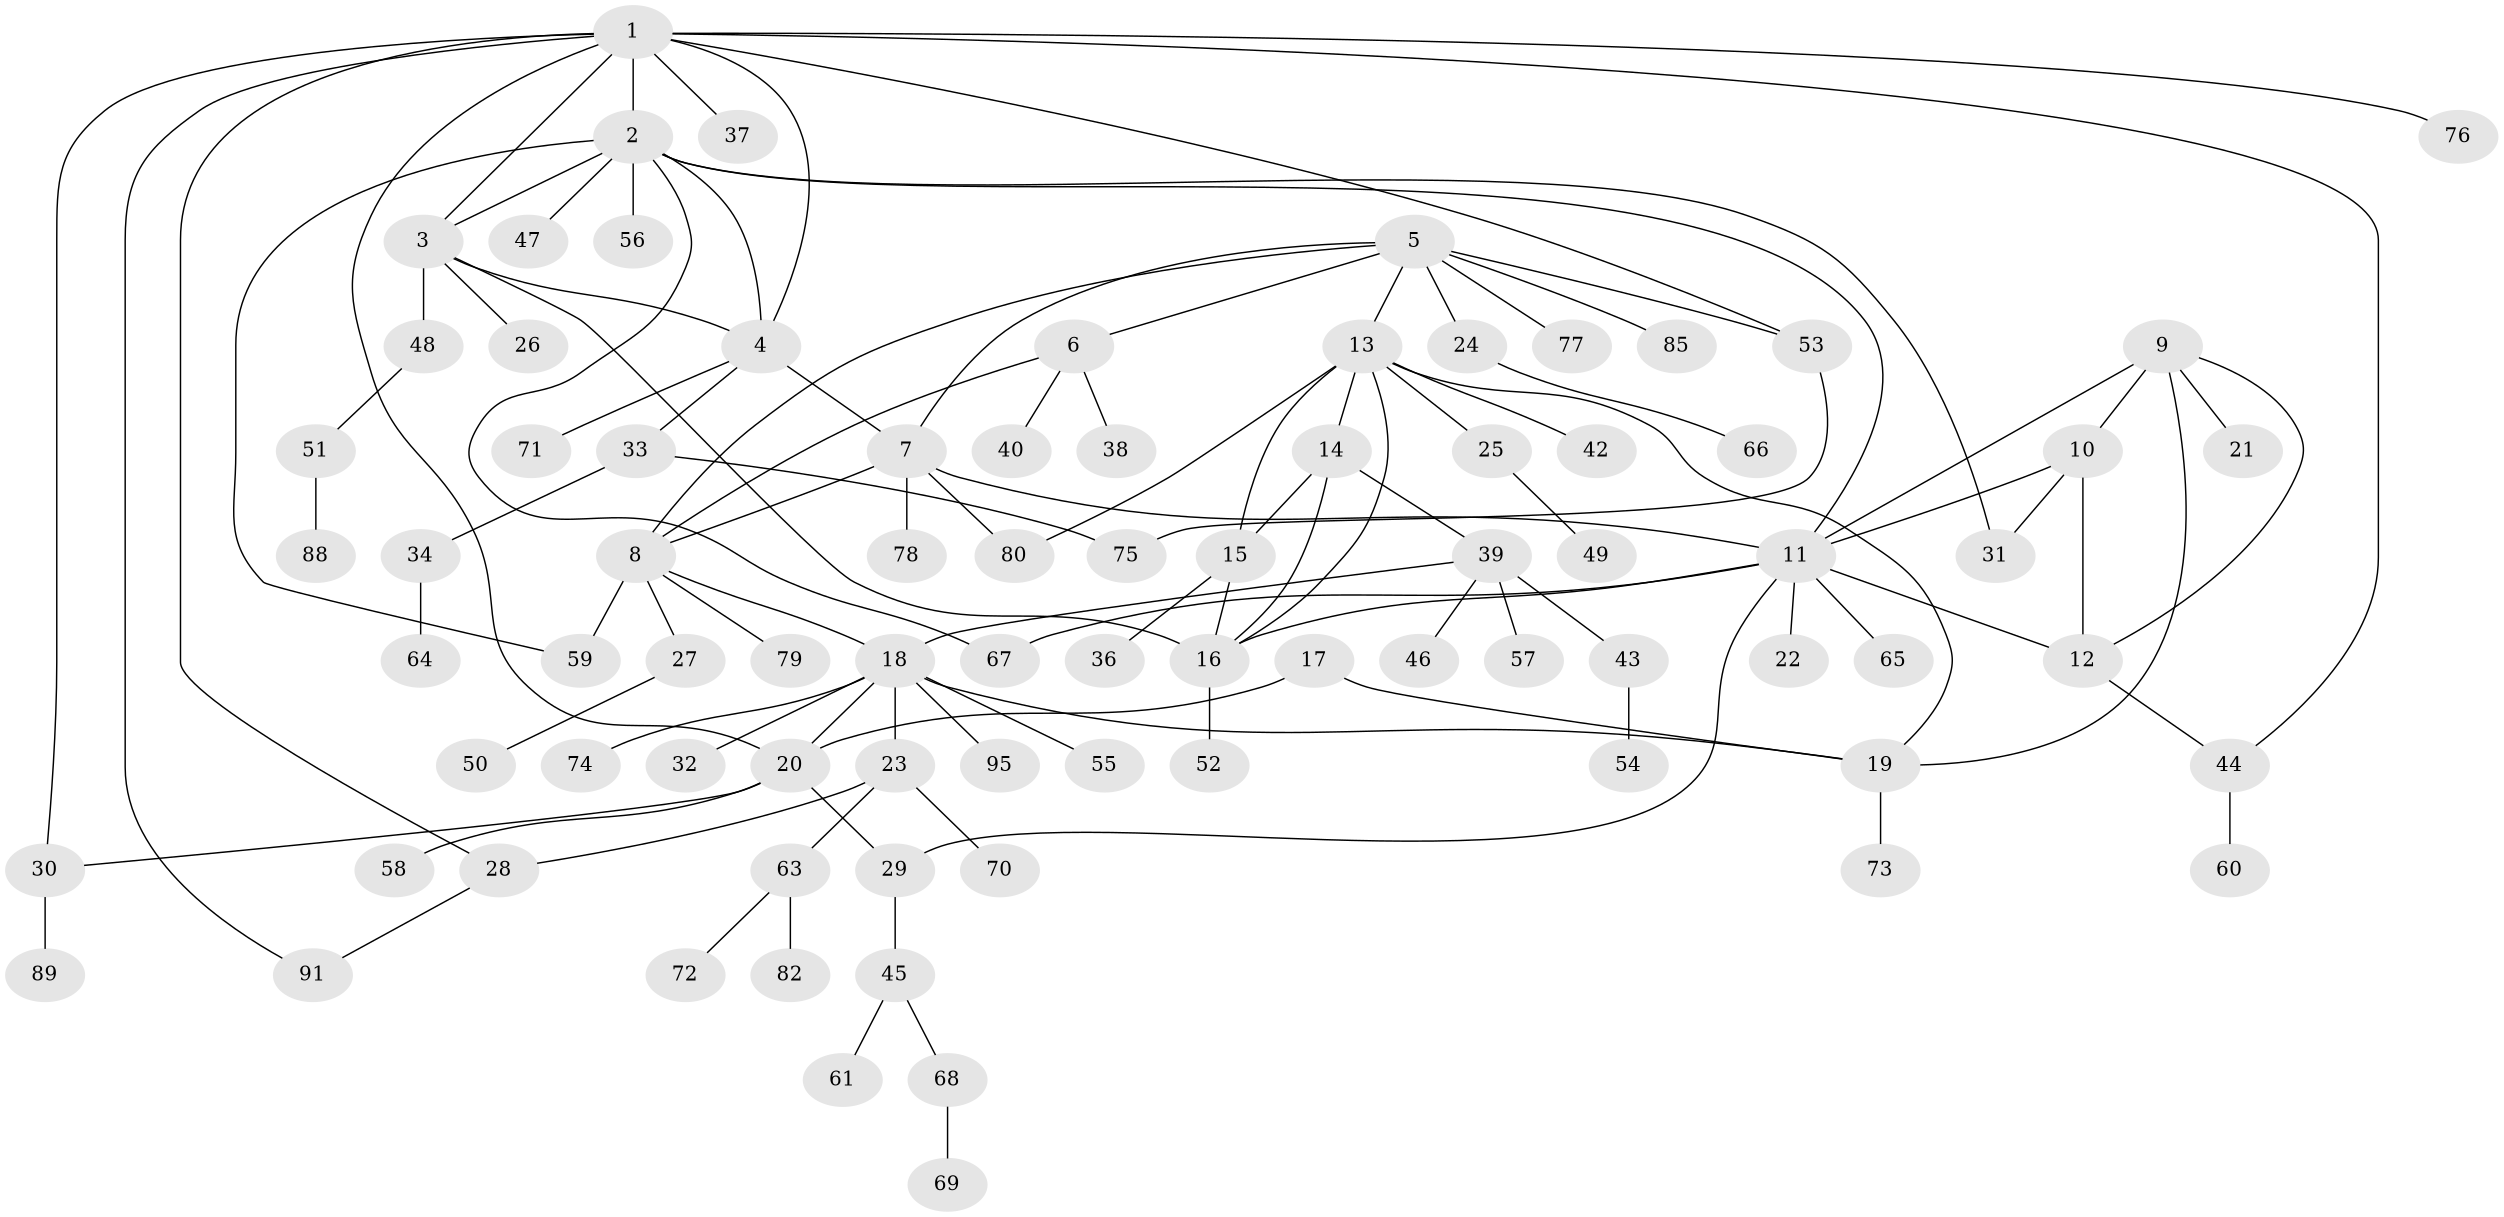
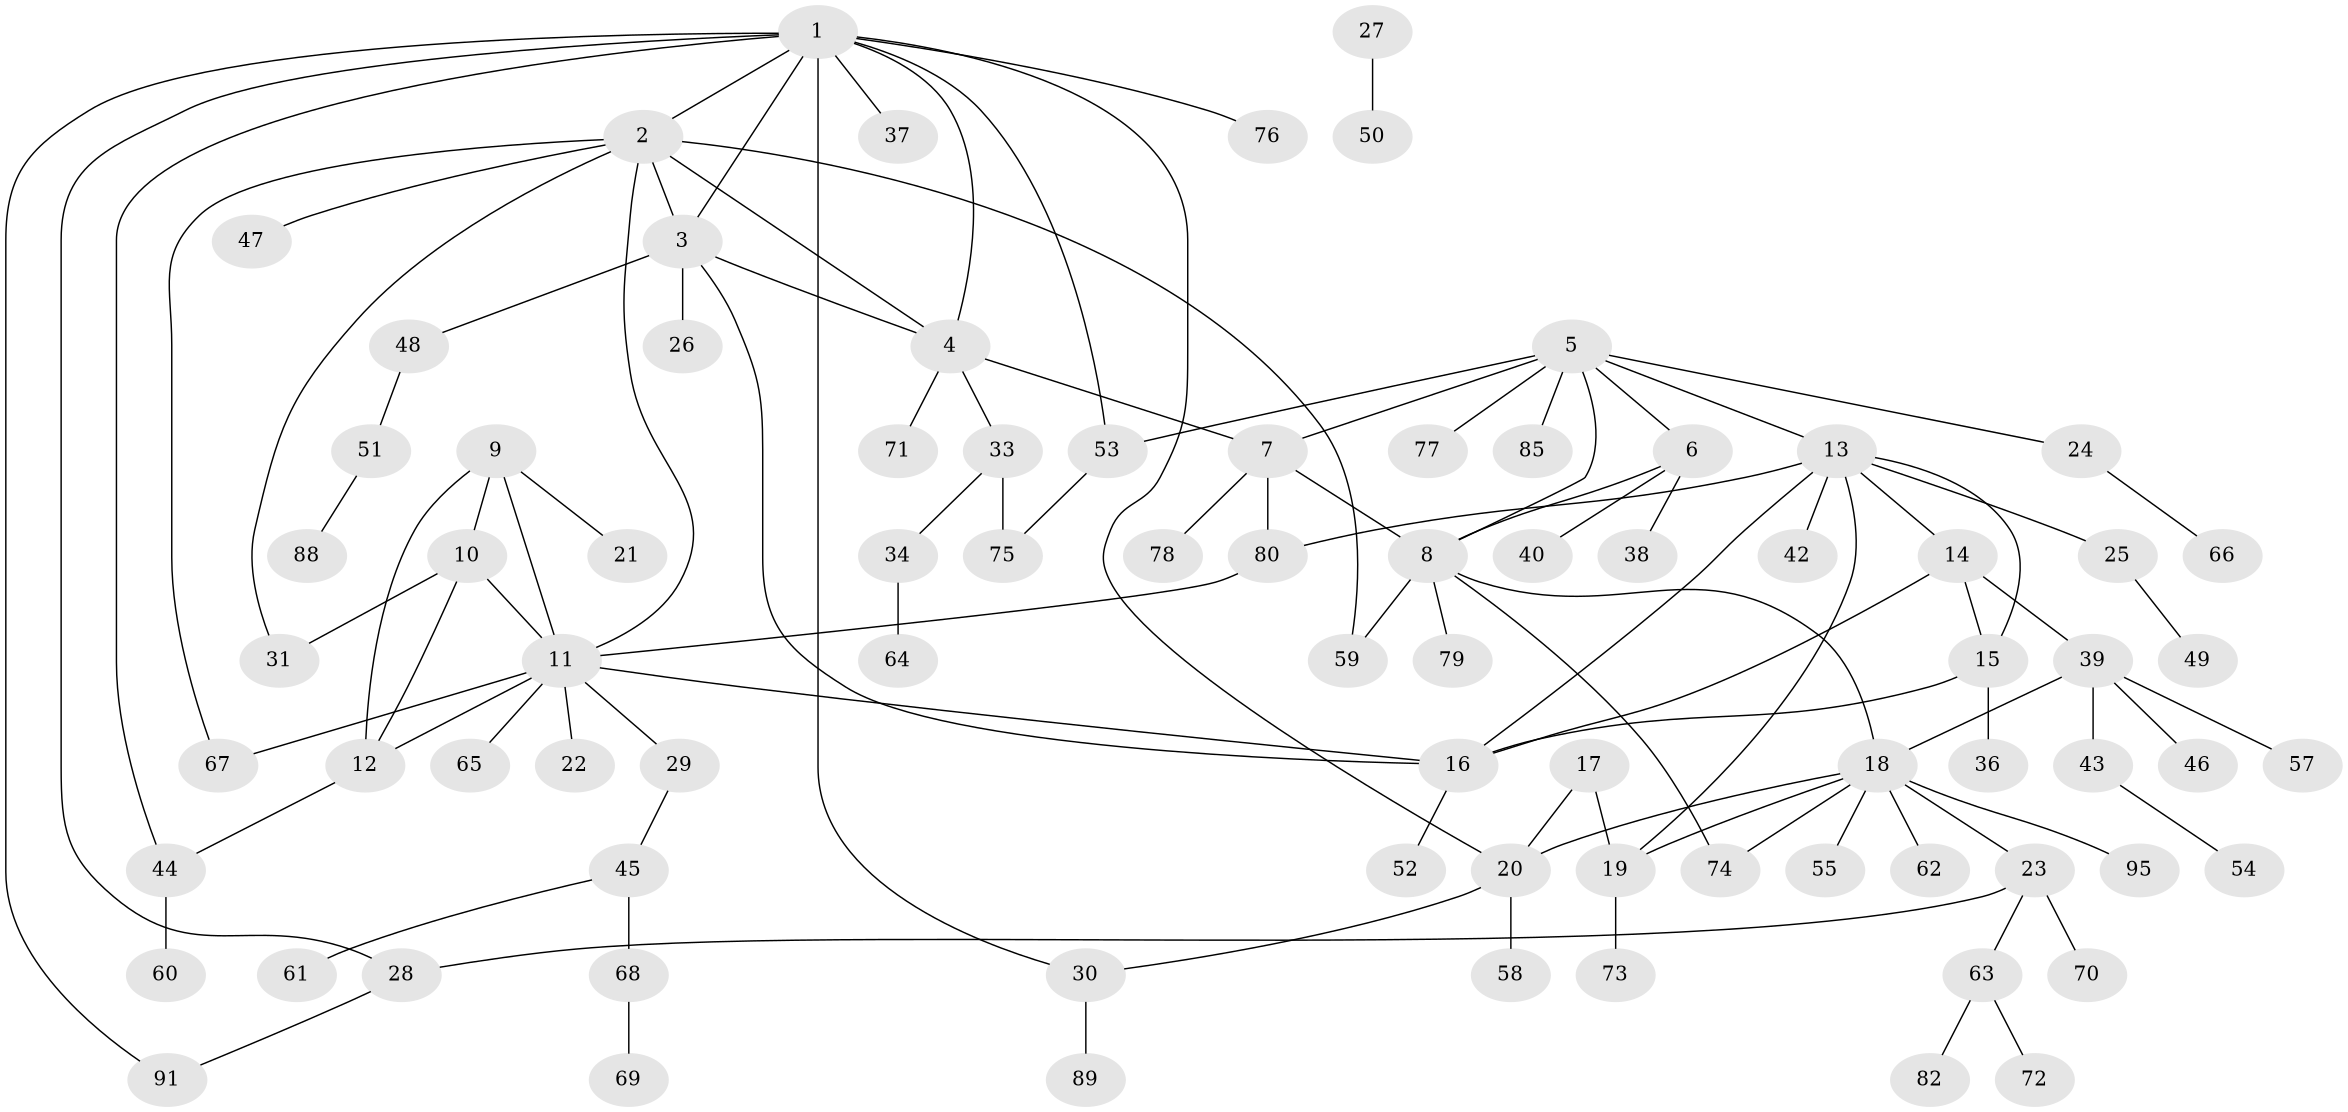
(633, 242) -> none
(1201, 517) -> (920, 622)
(661, 608) -> (1599, 695)
(2159, 648) -> none
(686, 766) -> (1930, 870)
(836, 812) -> none
